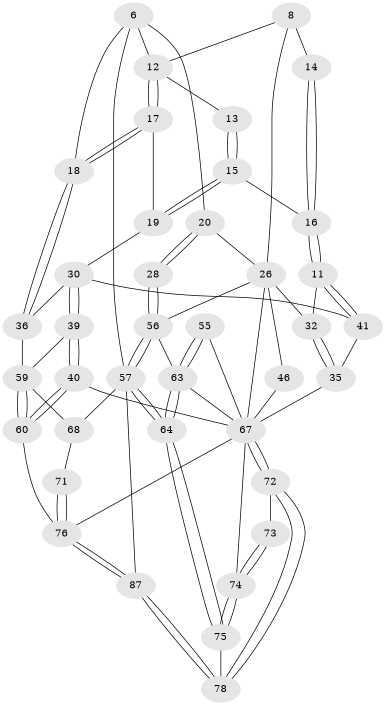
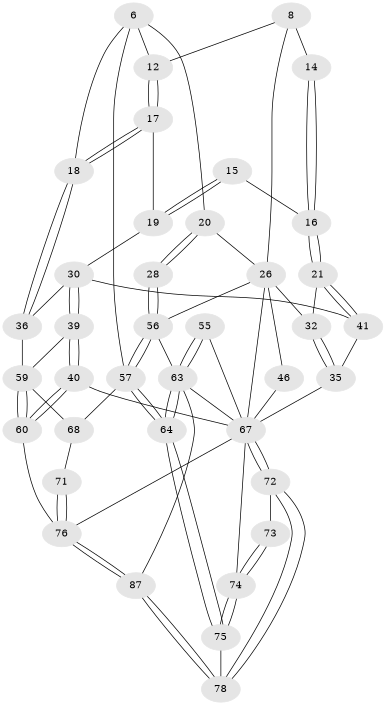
(232, 119) -> none
(318, 275) -> (318, 275)
(131, 482) -> (173, 507)
